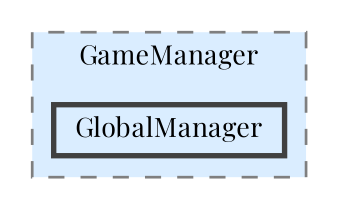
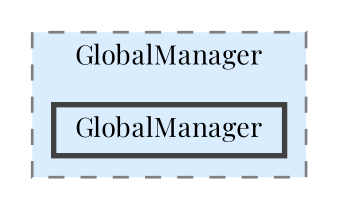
(169, 58) -> (169, 58)
